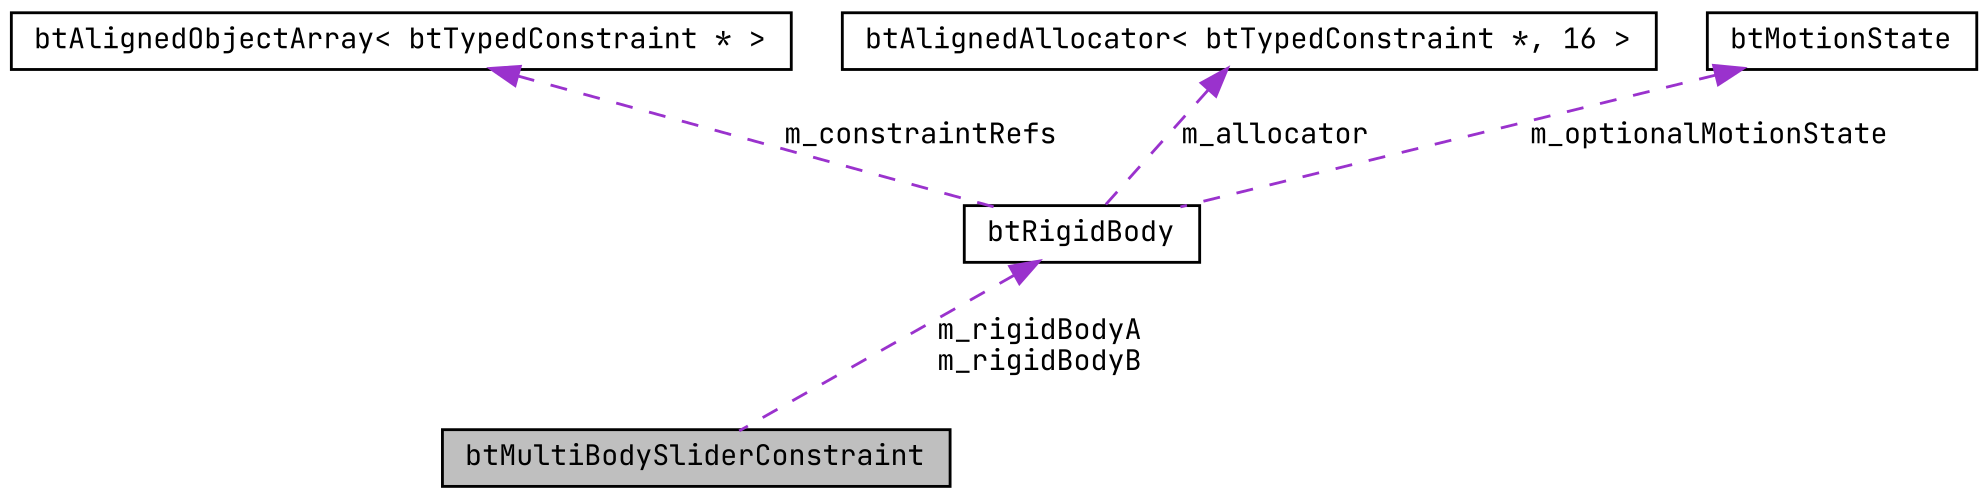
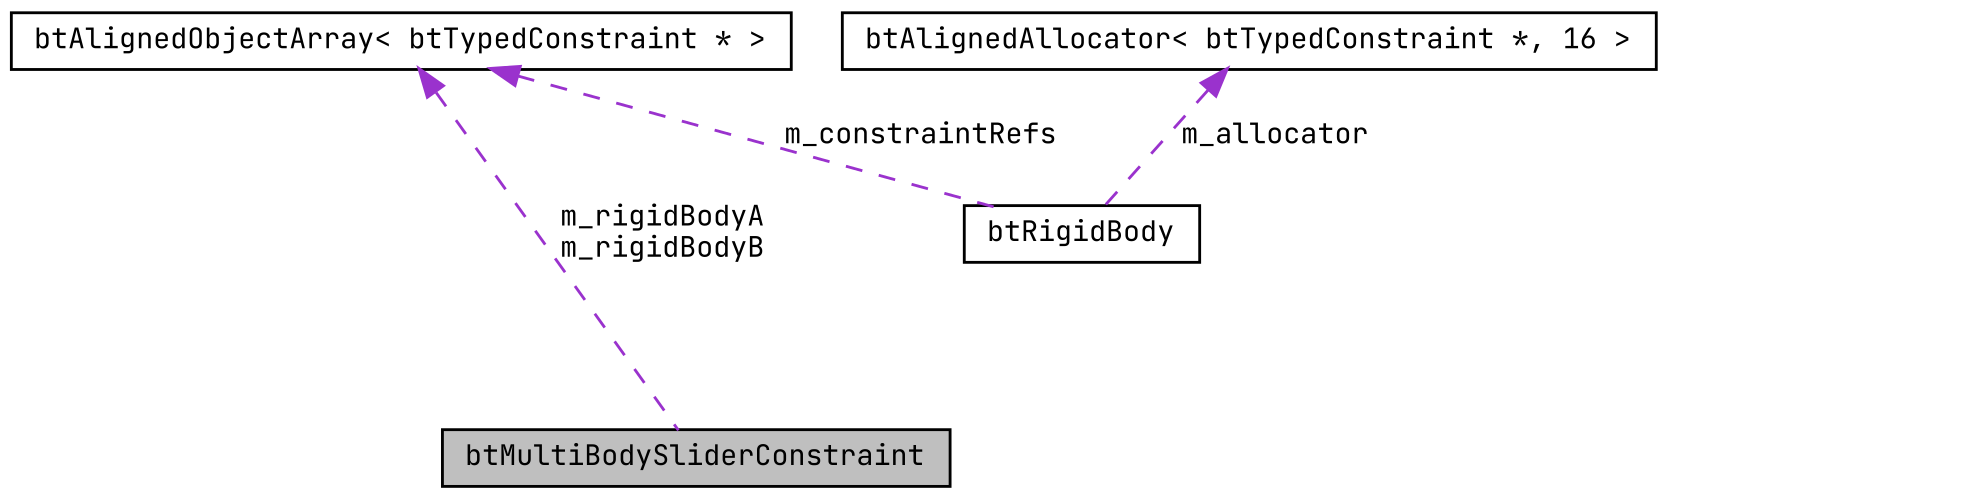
(1842, 41) -> none
(877, 353) -> (557, 261)
